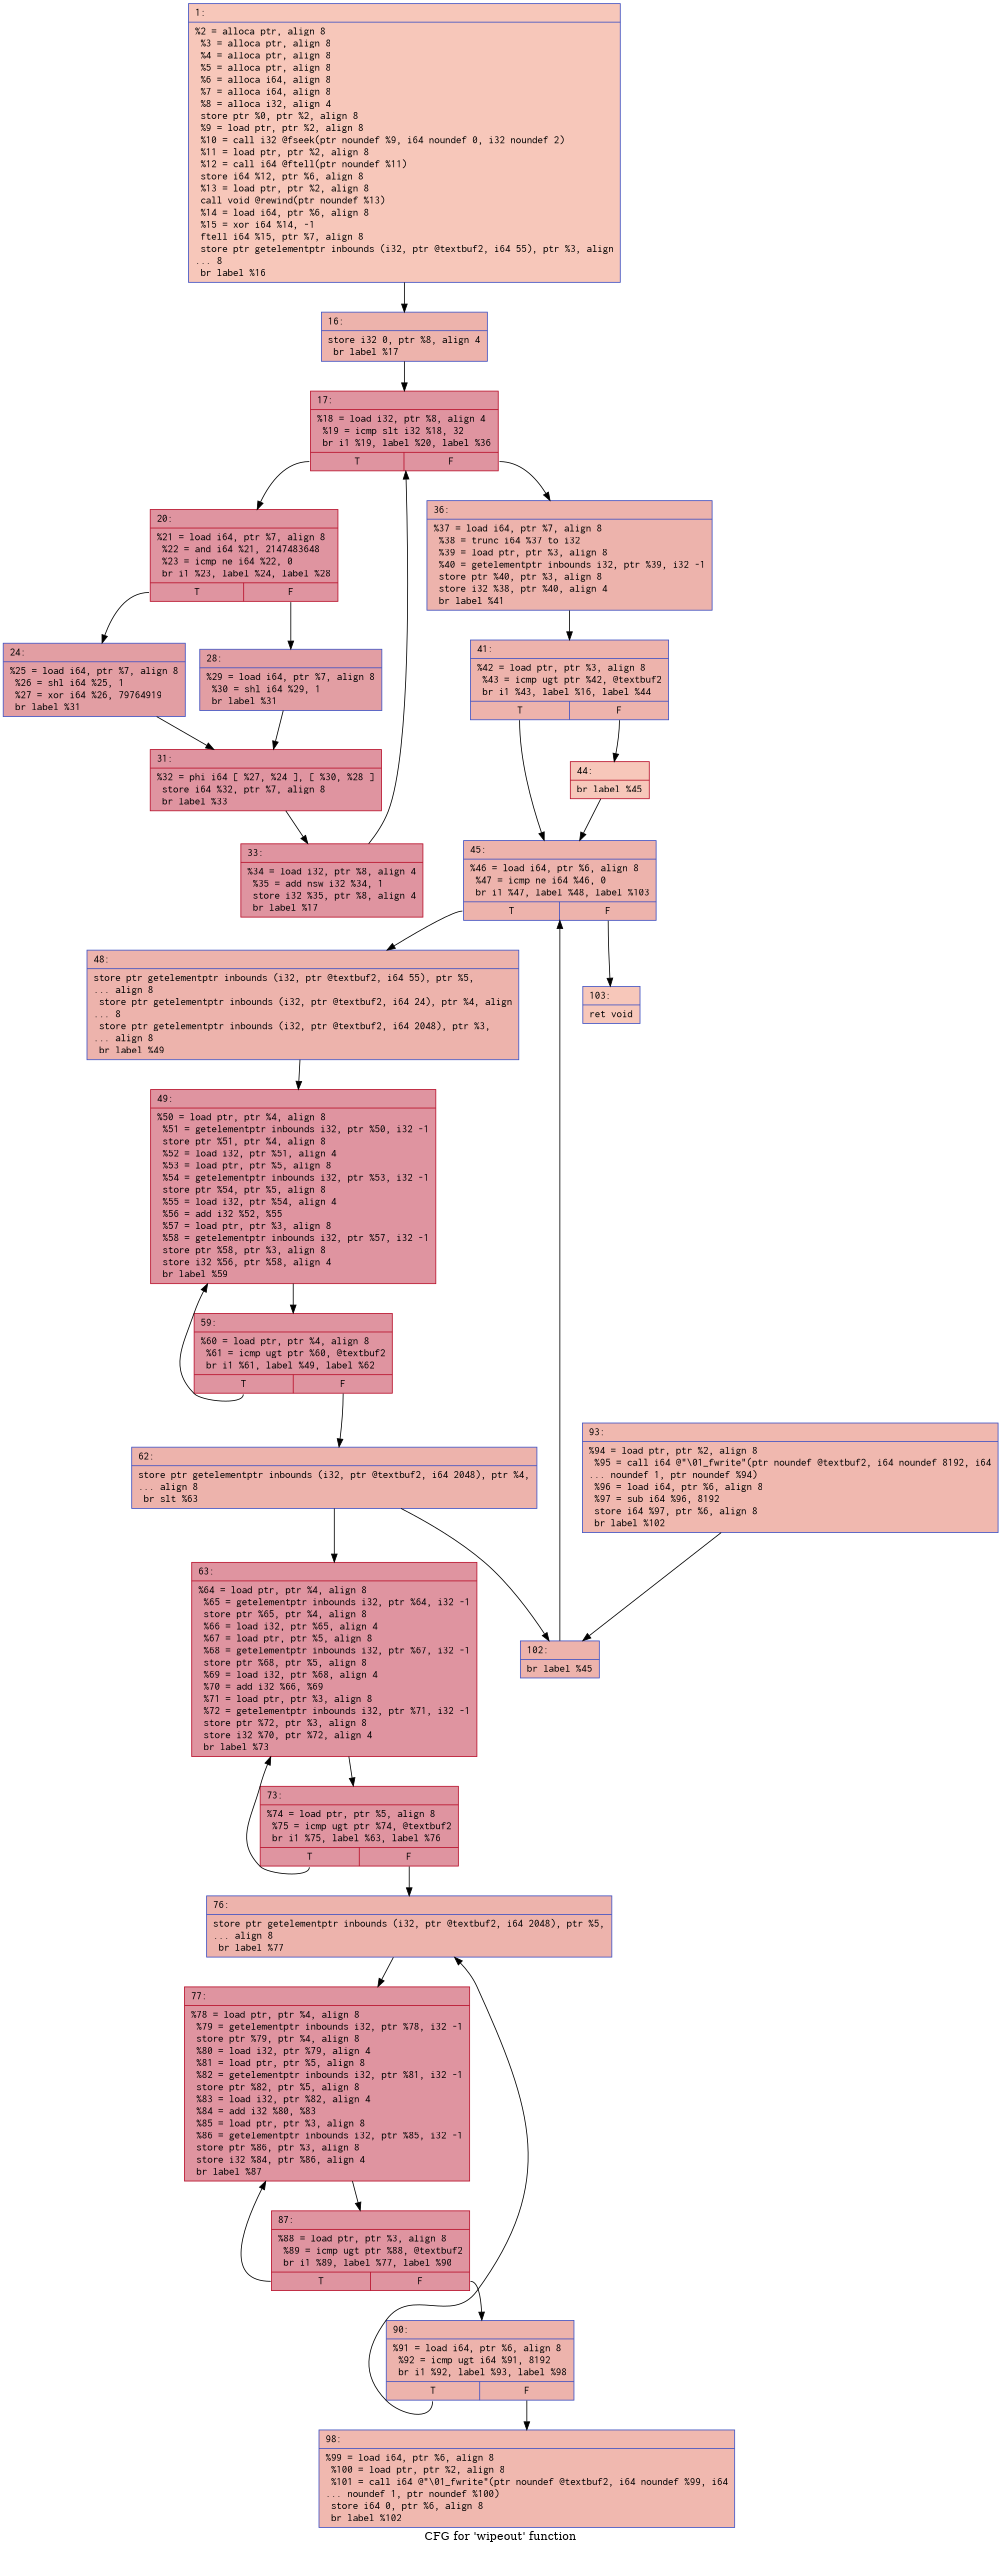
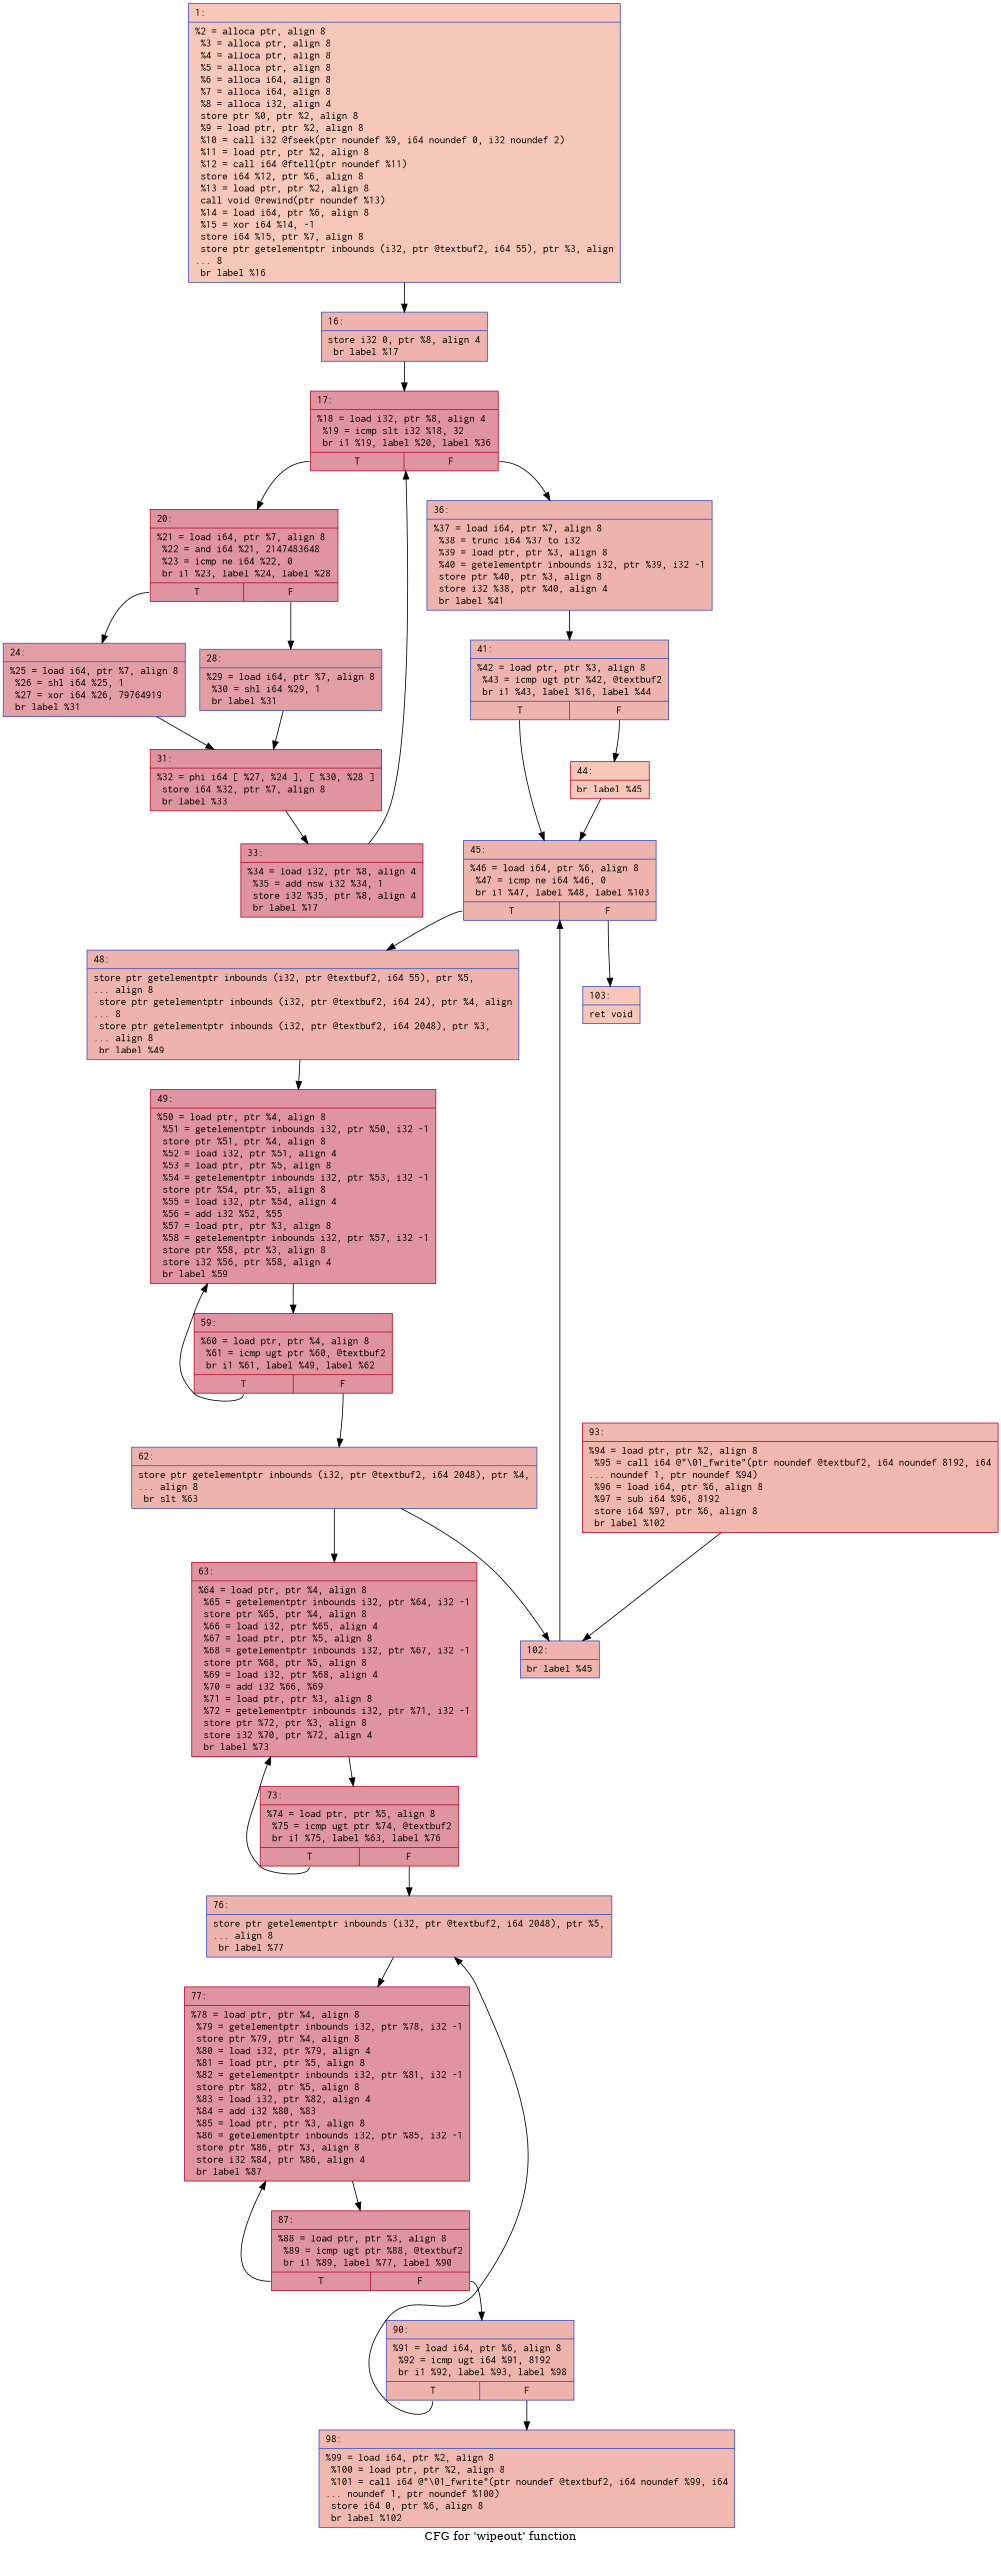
(280, 236) -> (280, 236)
(790, 1478) -> (790, 1478)
(410, 2457) -> (410, 2457)
